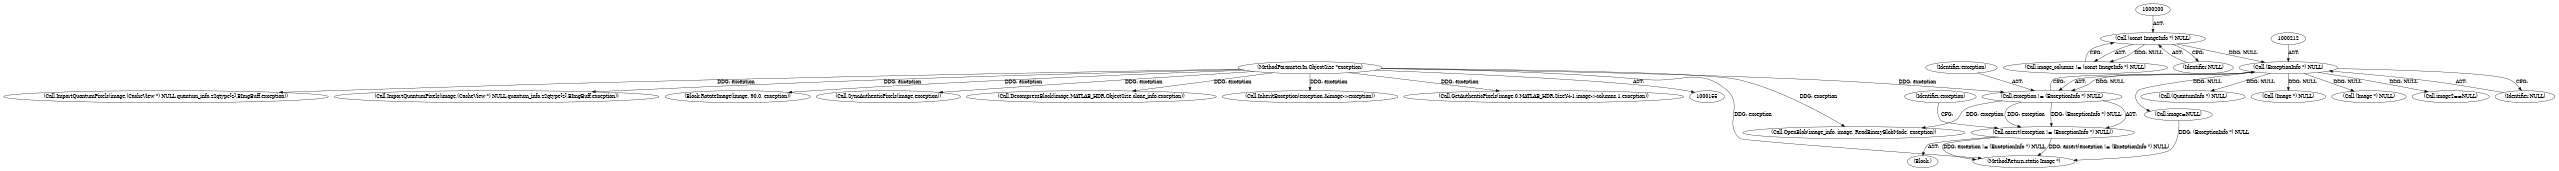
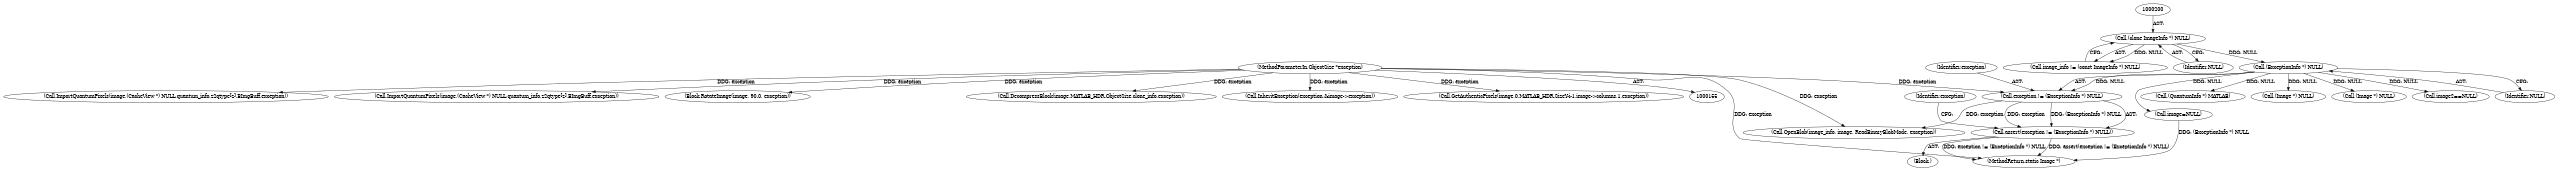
(2153, 39) -> (2153, 39)
(2288, 39) -> none
(2085, 68) -> (2085, 68)
(2146, 74) -> none
(888, 97) -> none
(2193, 97) -> (2193, 97)
